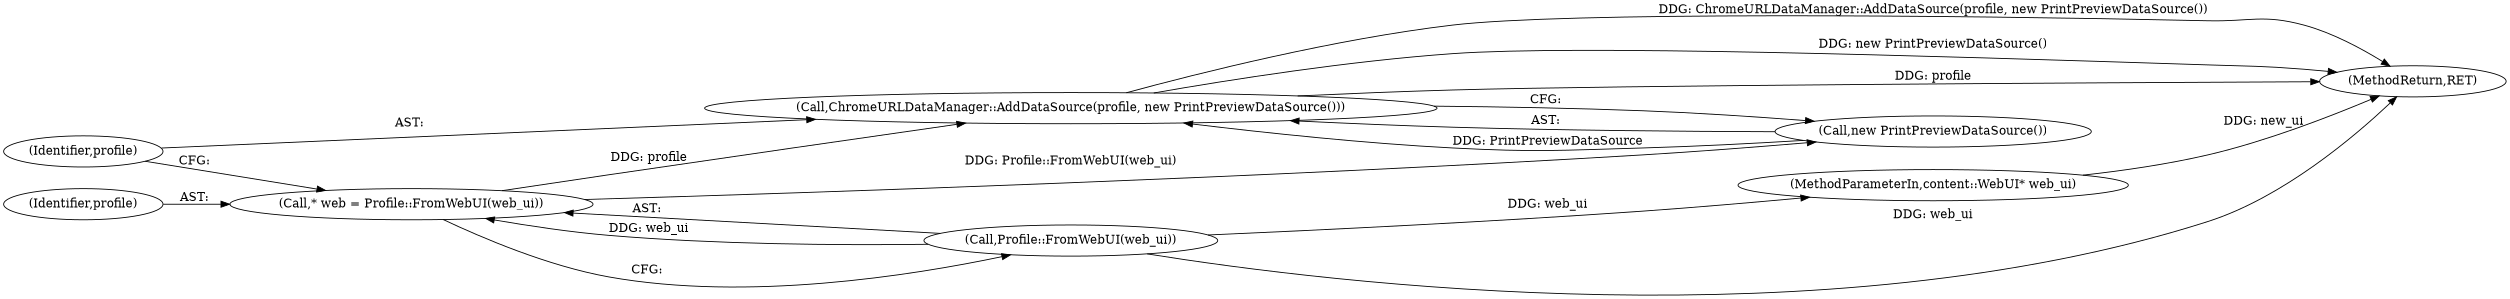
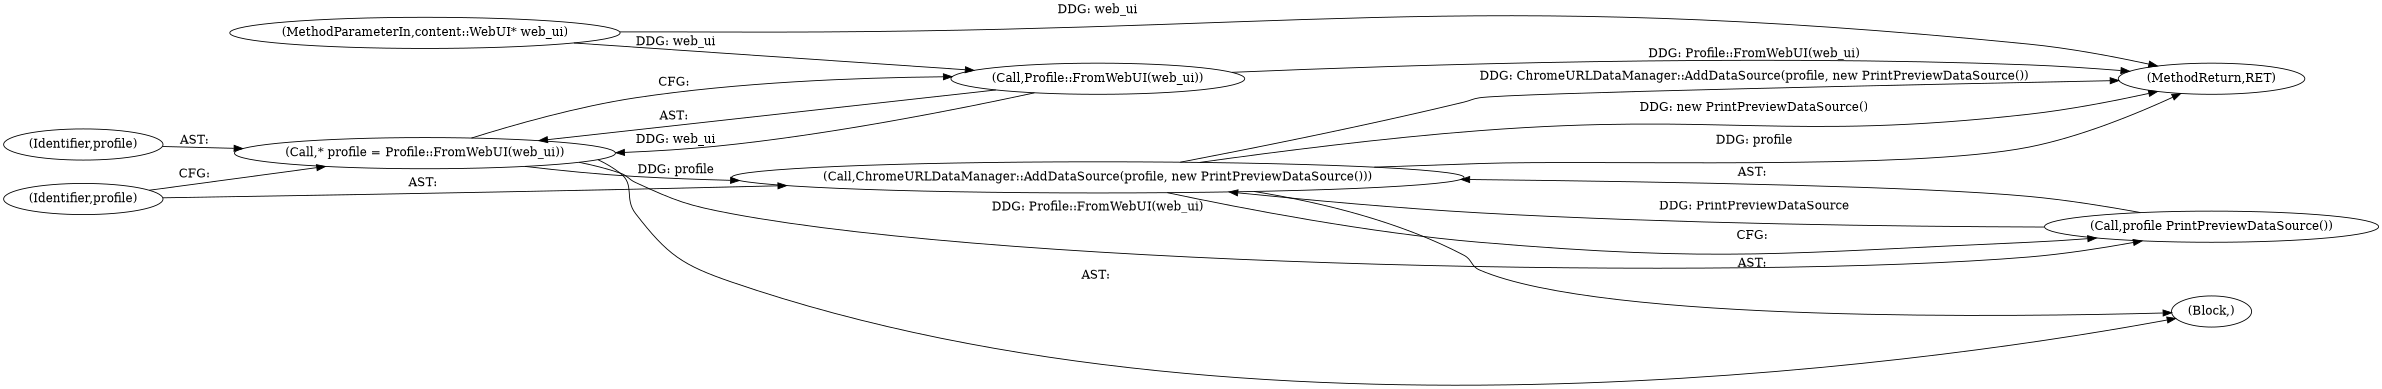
(2264, 122) -> (1098, 10)
(1933, 132) -> (2212, 227)
(411, 204) -> (425, 153)
(1933, 215) -> (1754, 54)
(1505, 220) -> (770, 56)
none -> (2212, 312)
